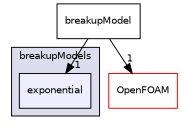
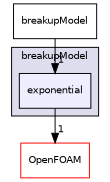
(118, 52) -> (55, 122)
(56, 57) -> (55, 57)
